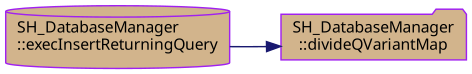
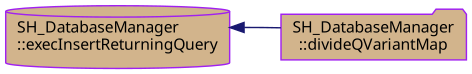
(248, 47) -> (263, 28)
